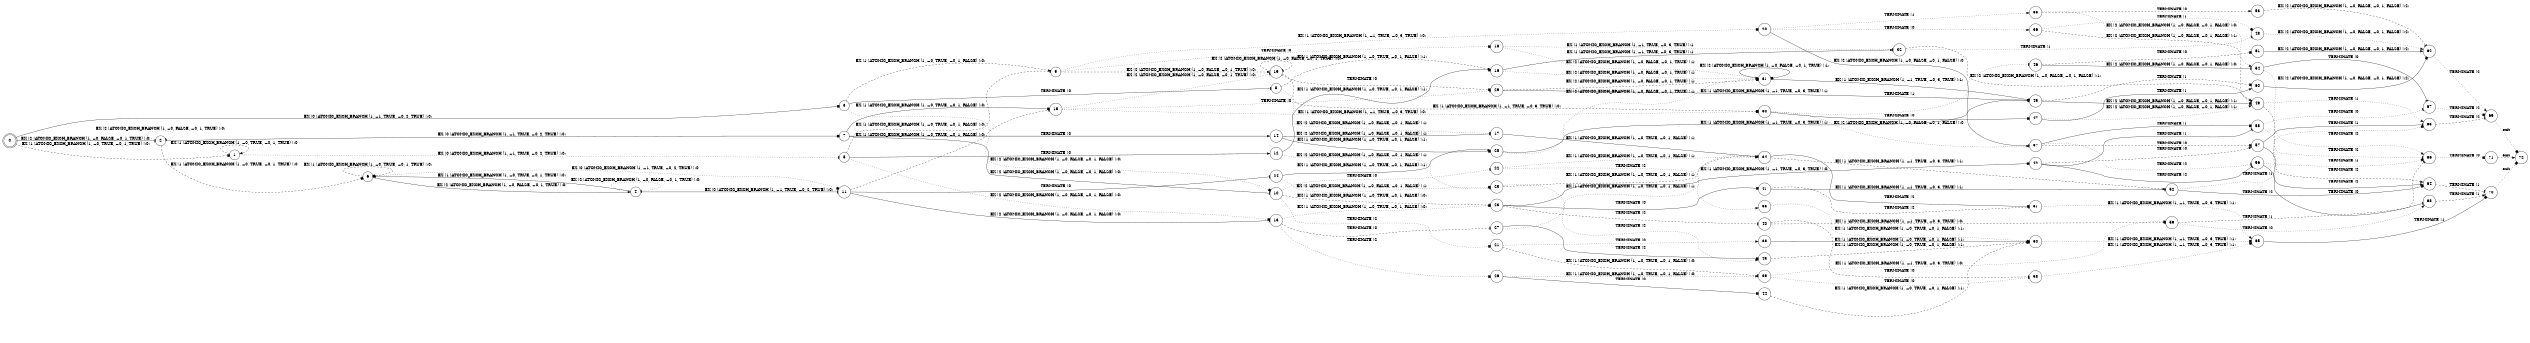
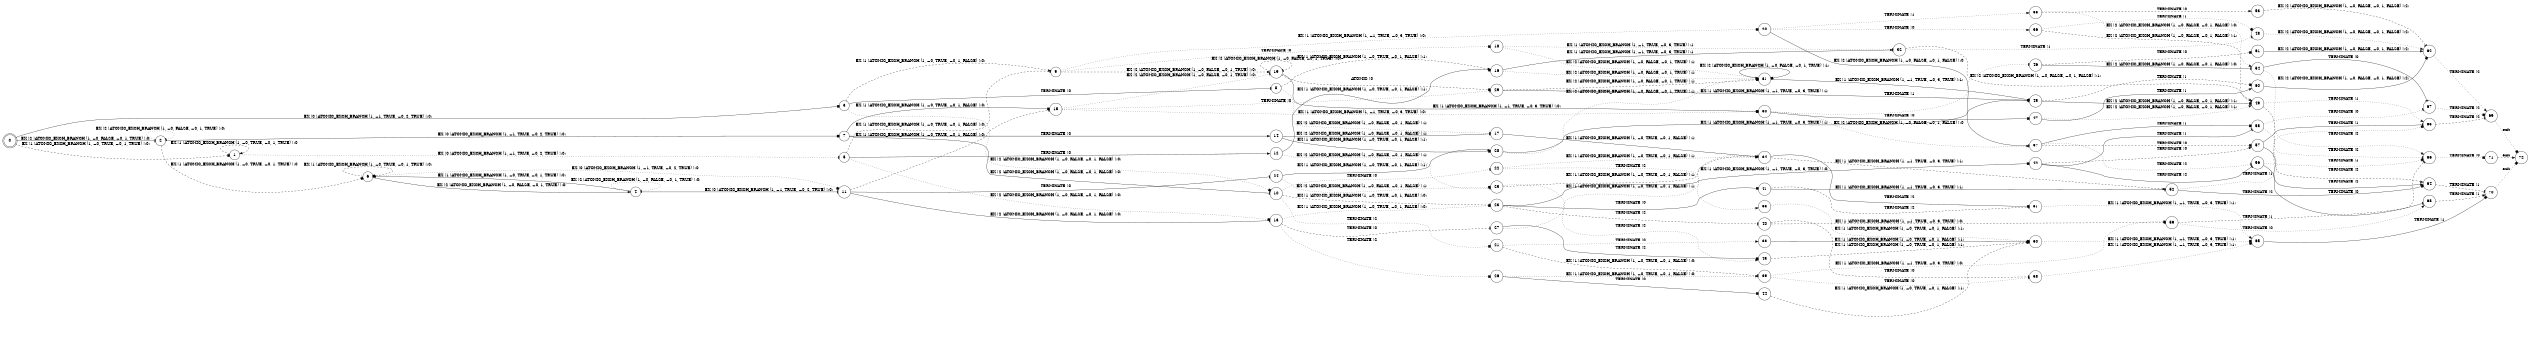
(1362, 79) -> (1362, 79)
(1508, 109) -> (1508, 109)
